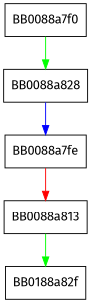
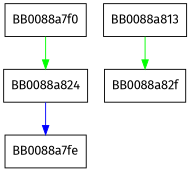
(46, 86) -> (46, 86)
(46, 180) -> none
(46, 283) -> (145, 86)
